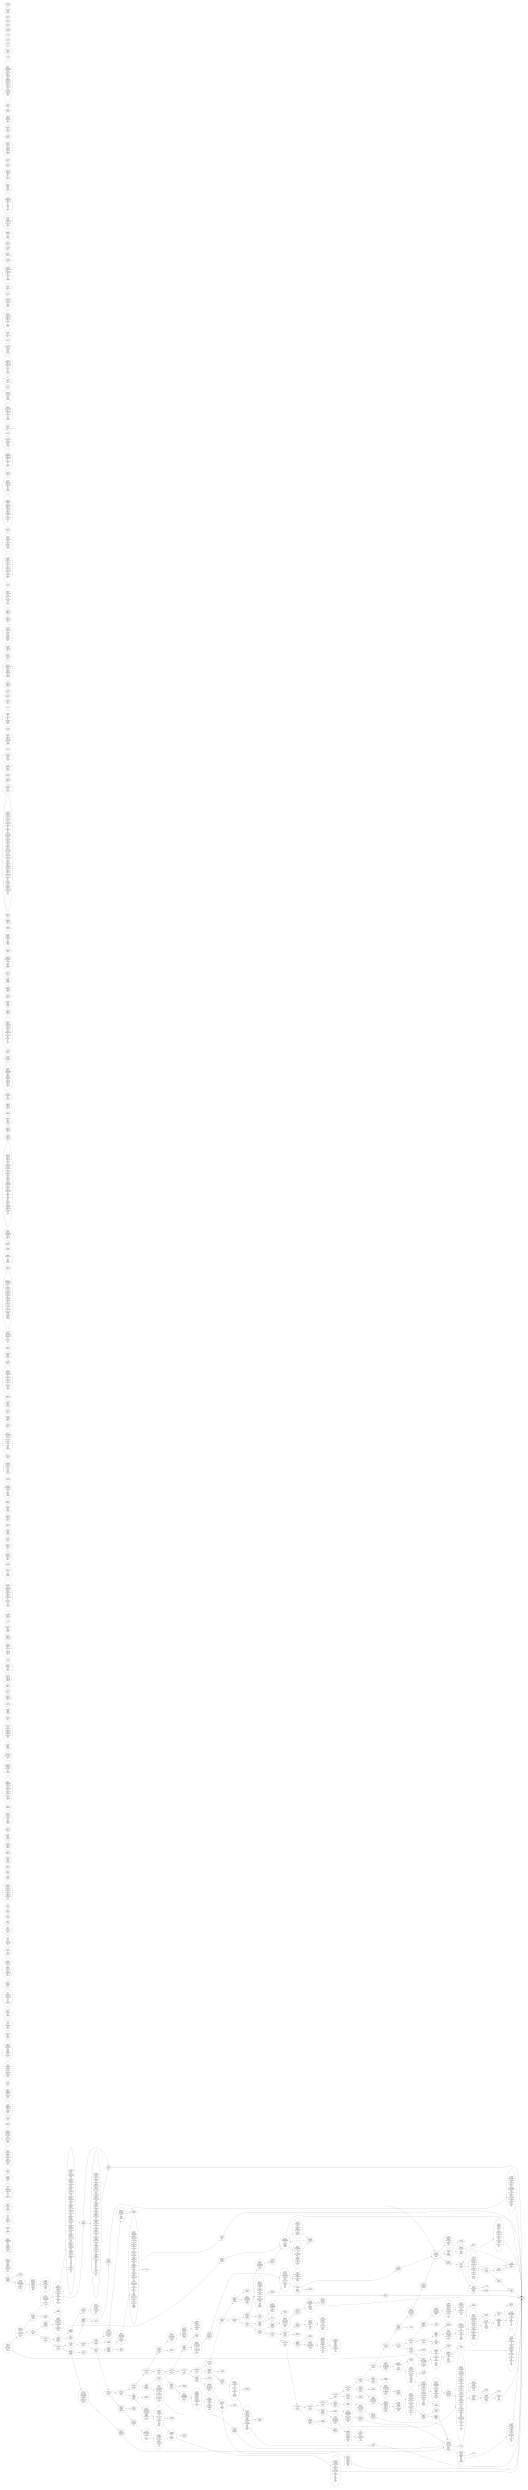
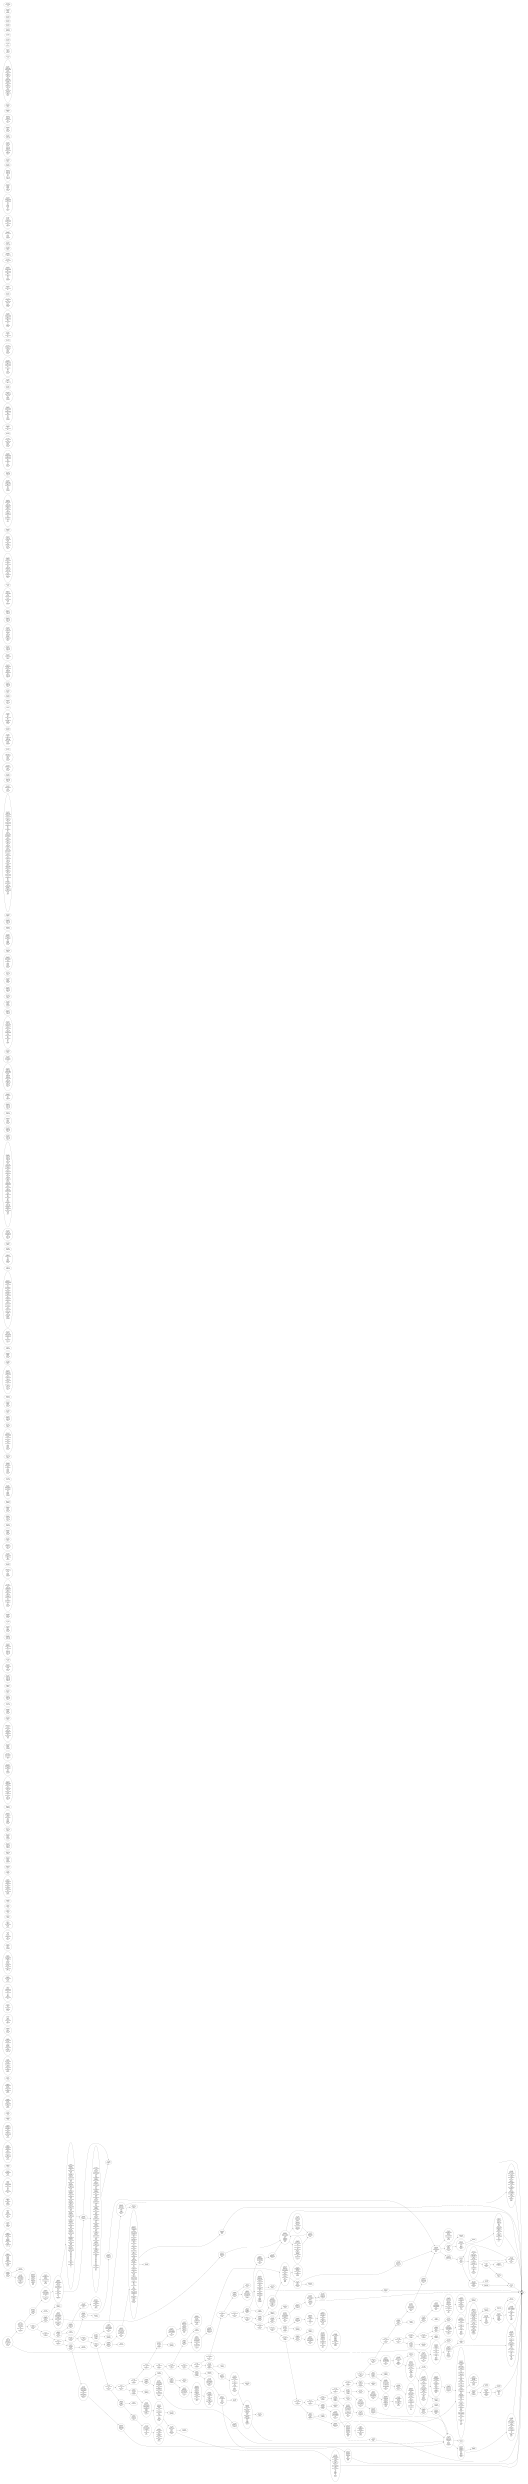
(8, 1872) -> none
